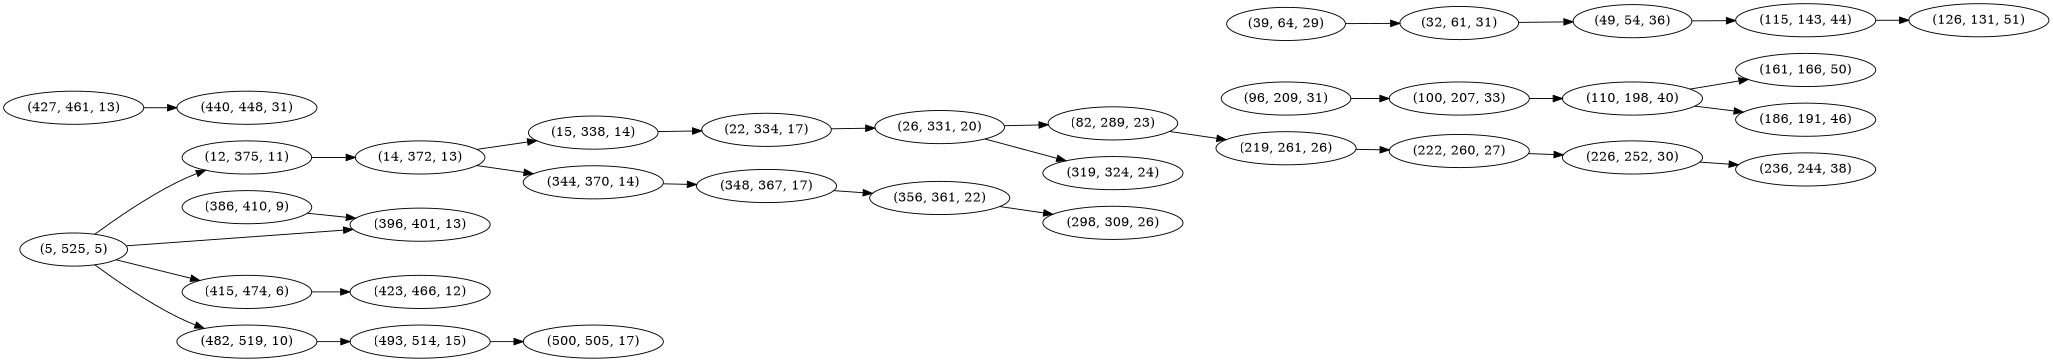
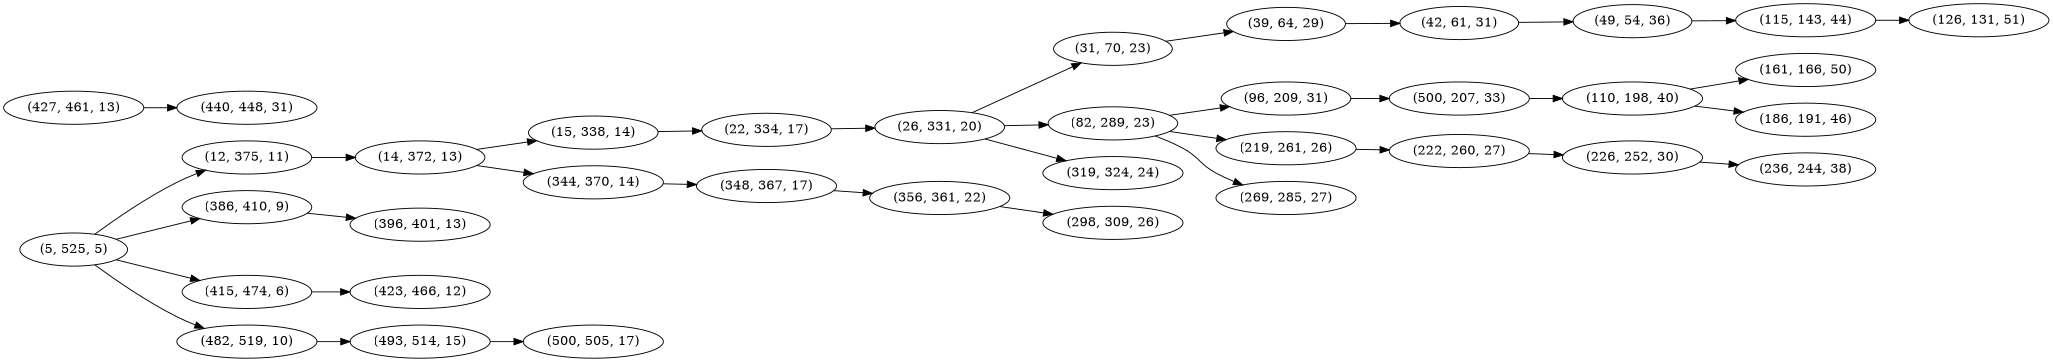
(1459, 23) -> (1459, 23)
none -> (1113, 49)
(1459, 99) -> (1459, 99)
none -> (1195, 112)
none -> (1286, 198)
(235, 238) -> (153, 230)
